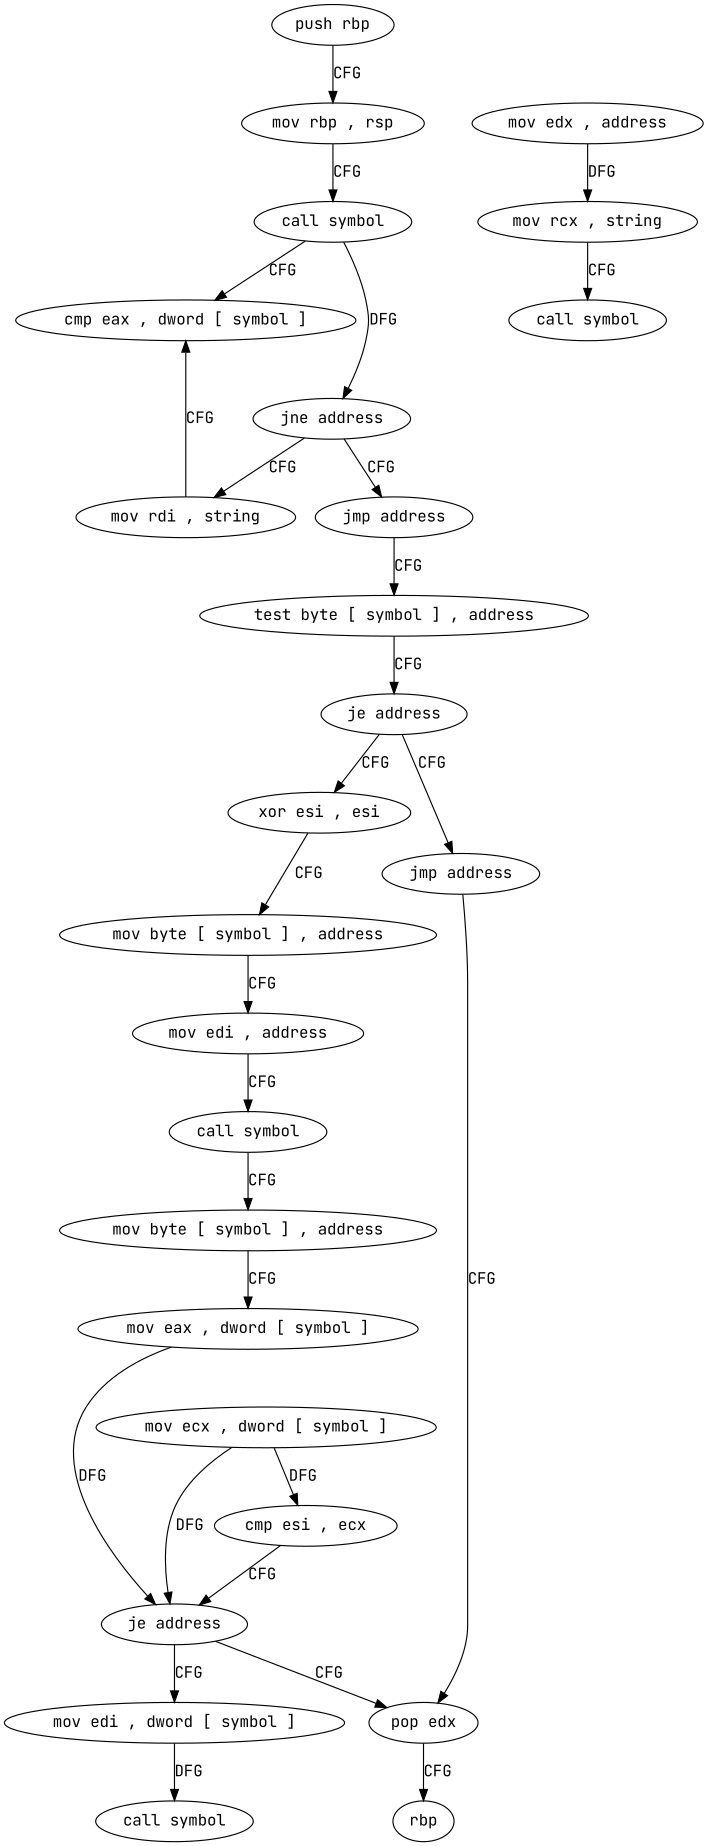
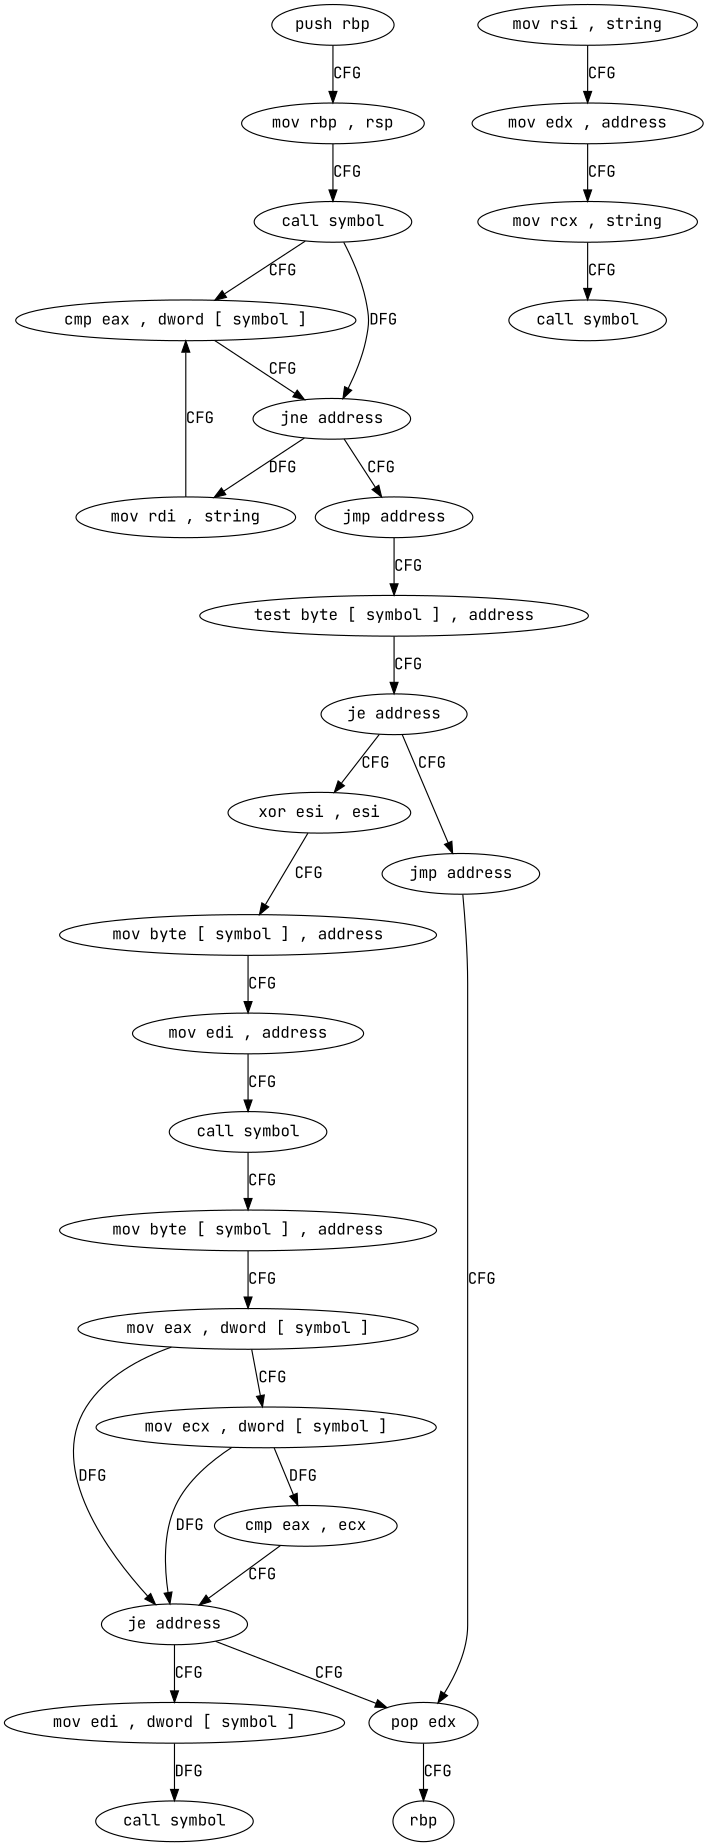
none -> (588, 25)
(602, 173) -> (602, 173)
none -> (255, 367)
(283, 468) -> (283, 468)
none -> (256, 1372)
(306, 1526) -> (306, 1526)
